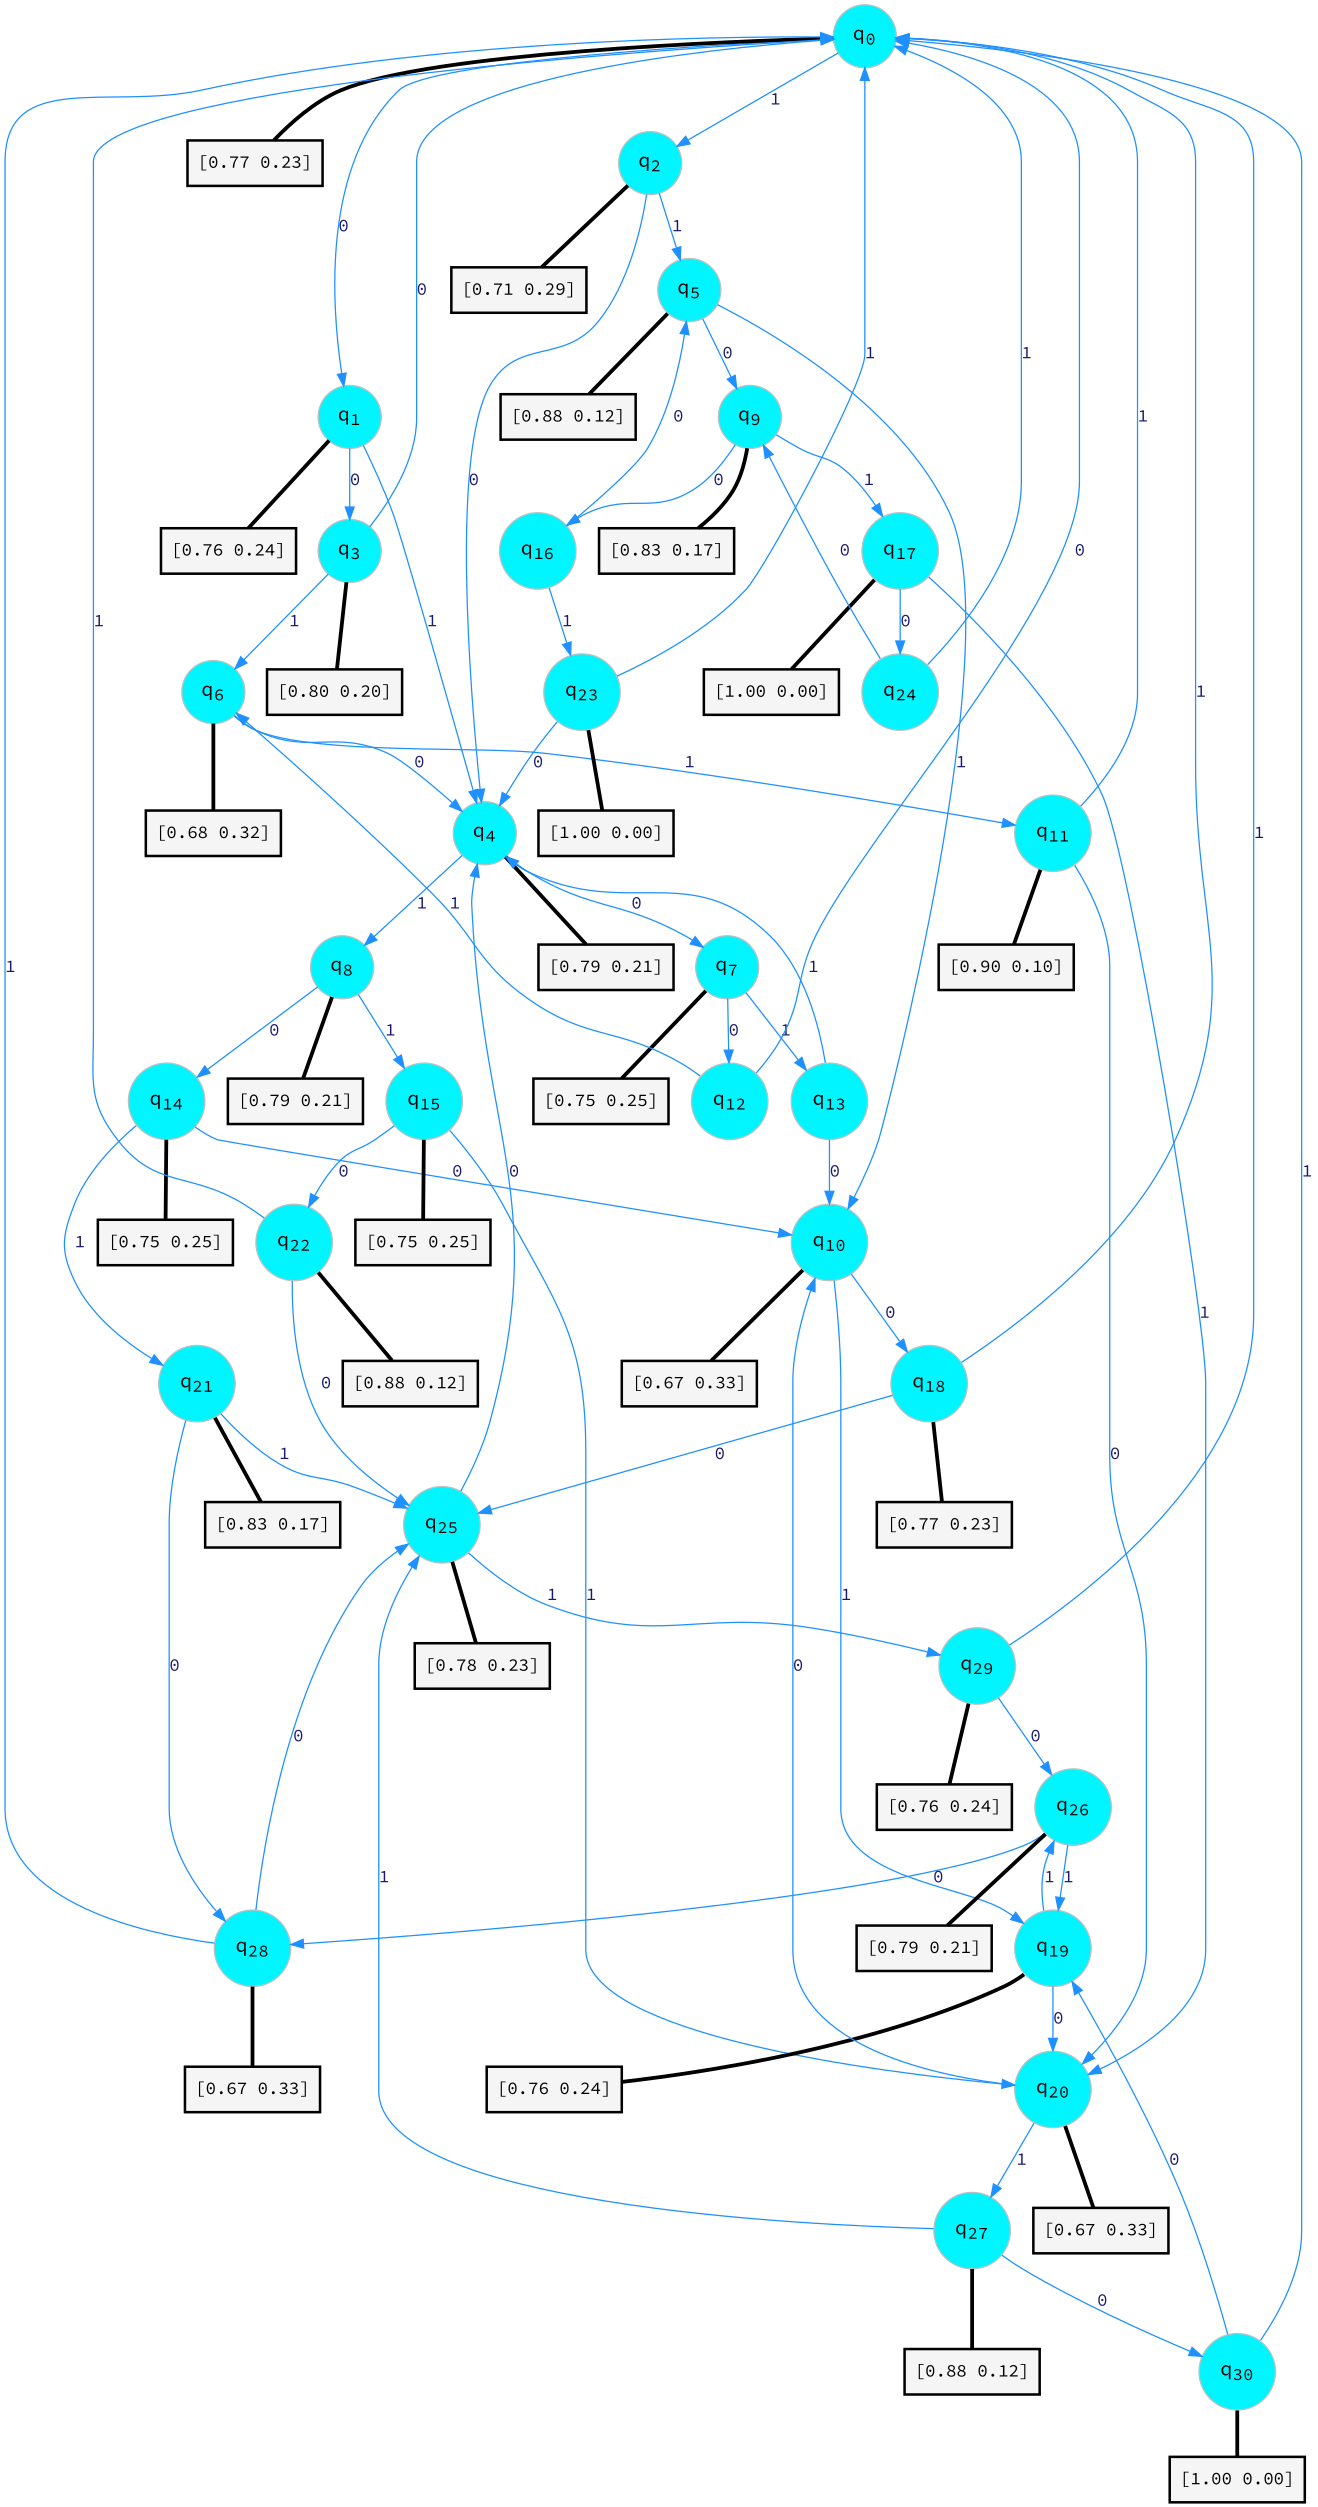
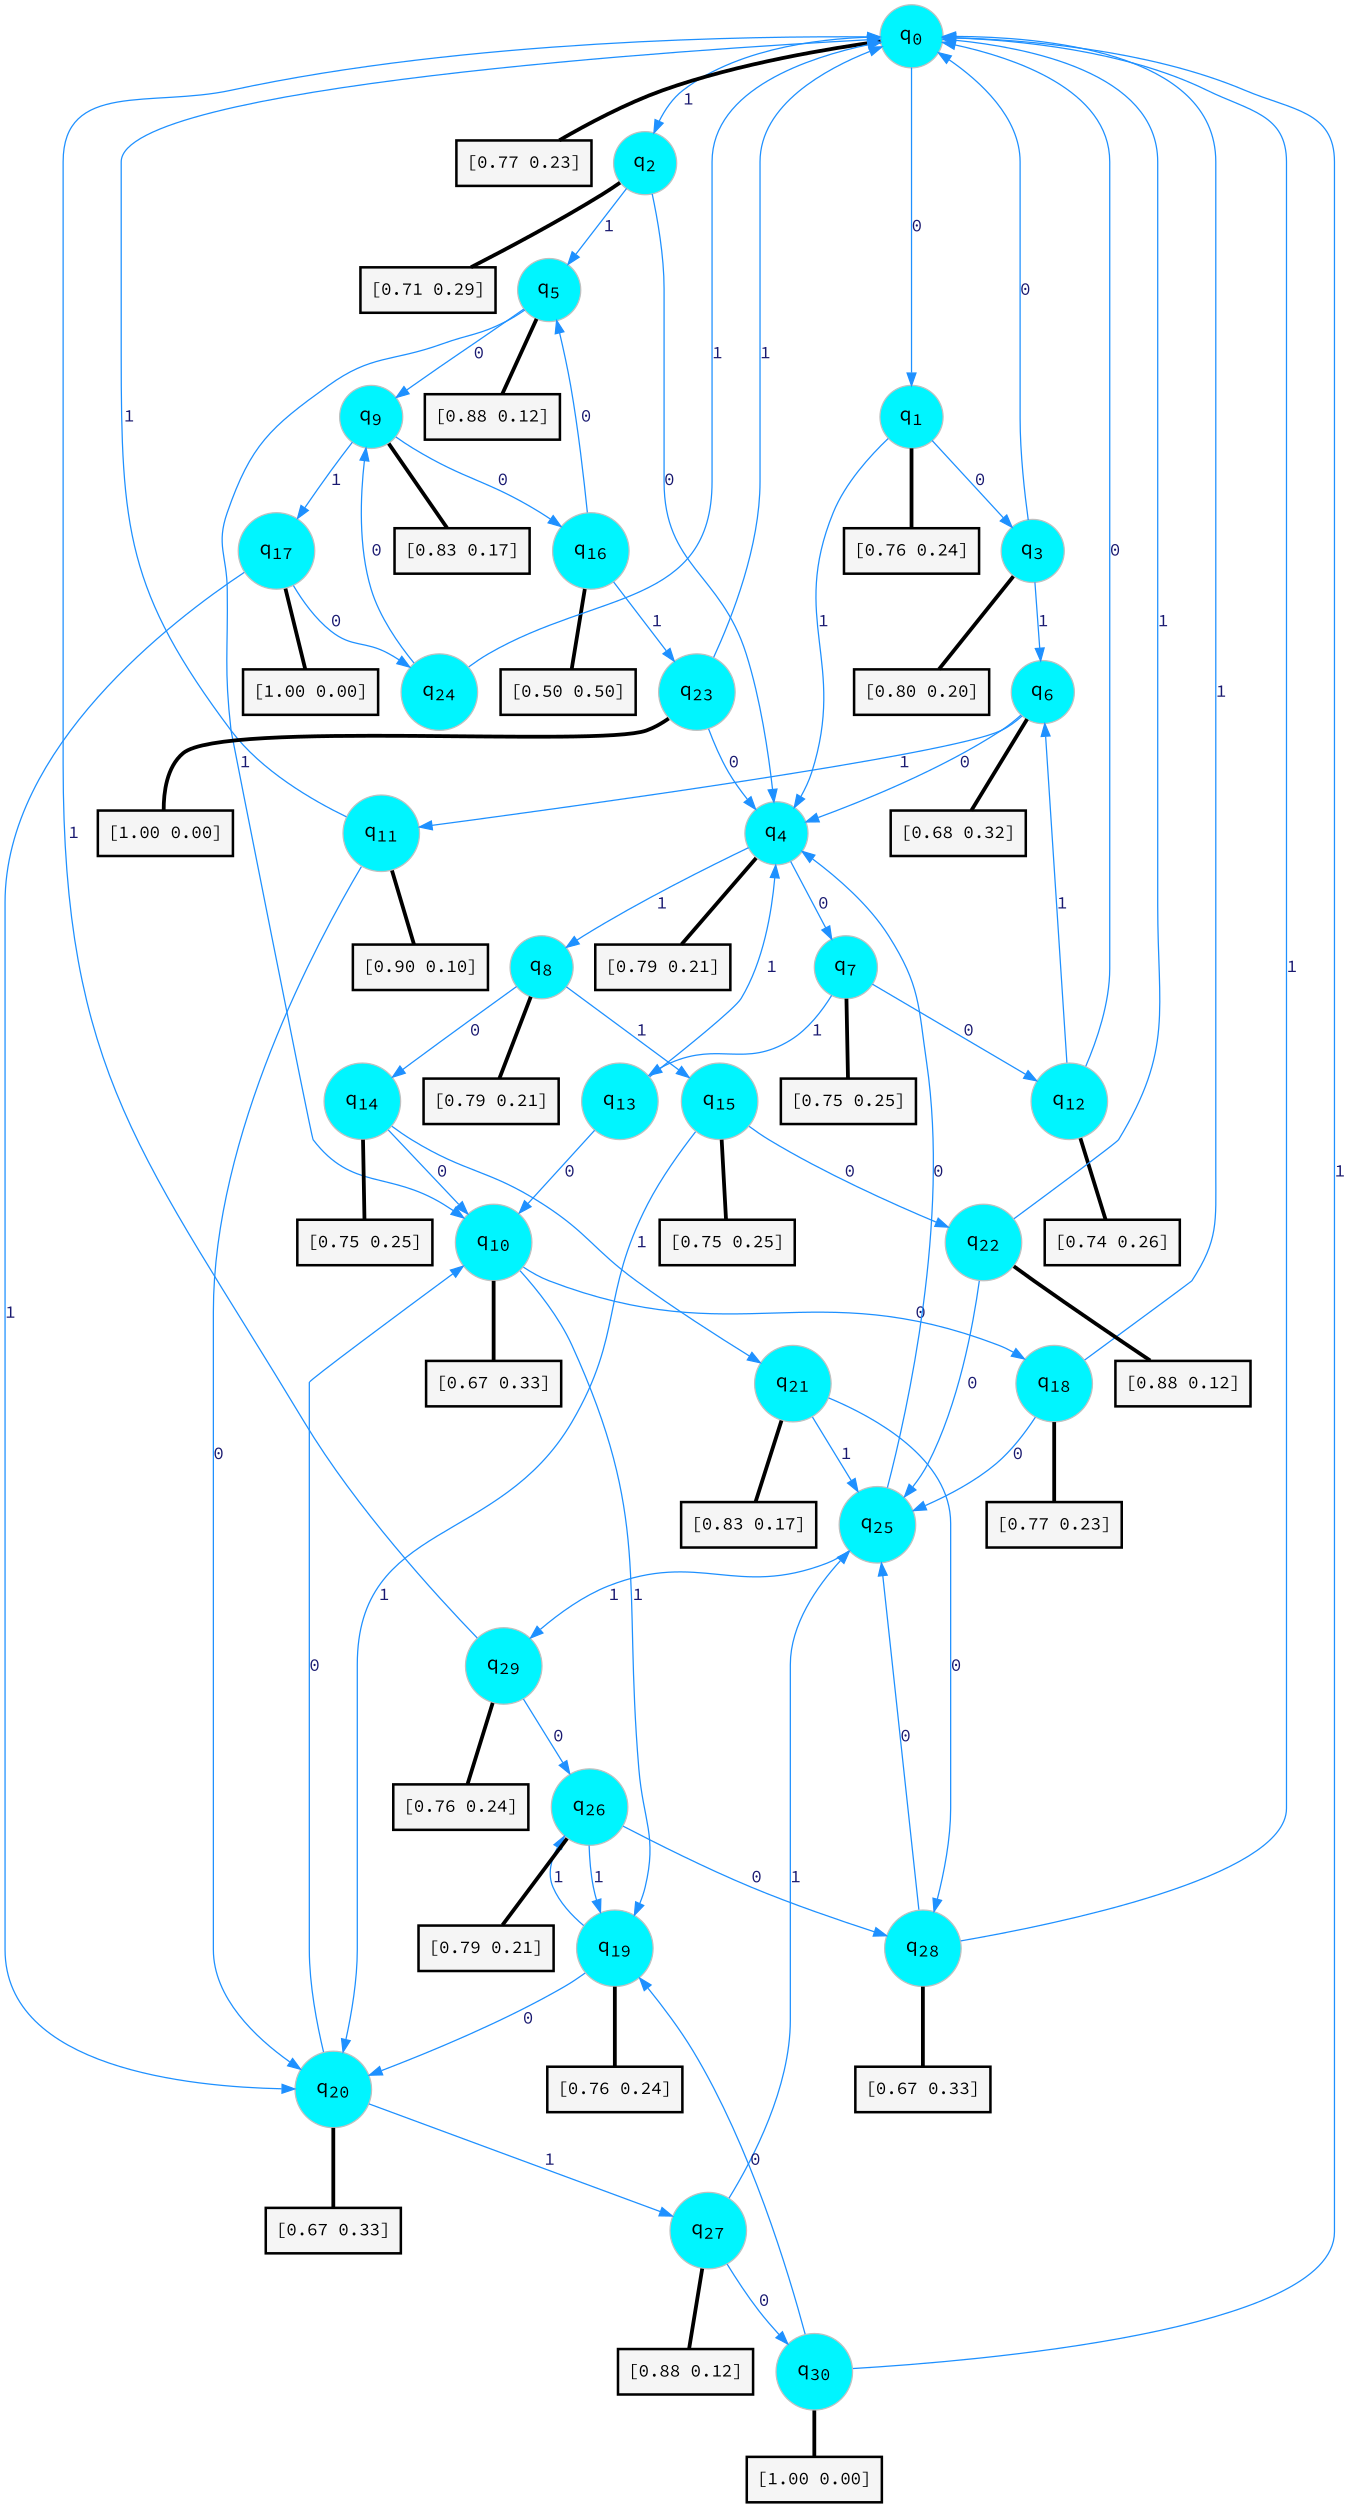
none -> (568, 692)
none -> (1112, 1242)
(482, 1666) -> none
